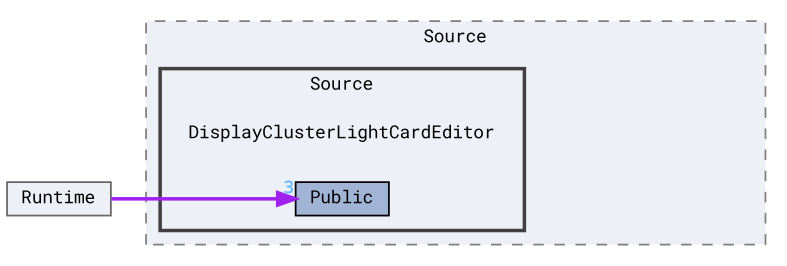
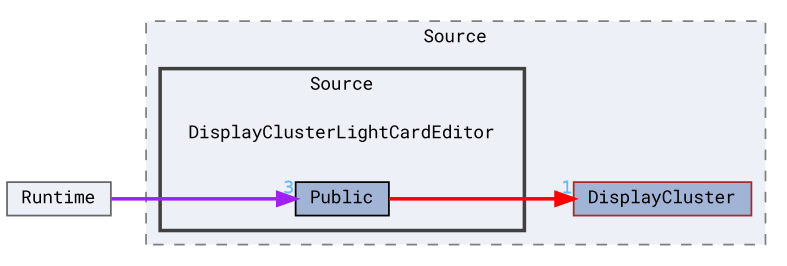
none -> (663, 199)
